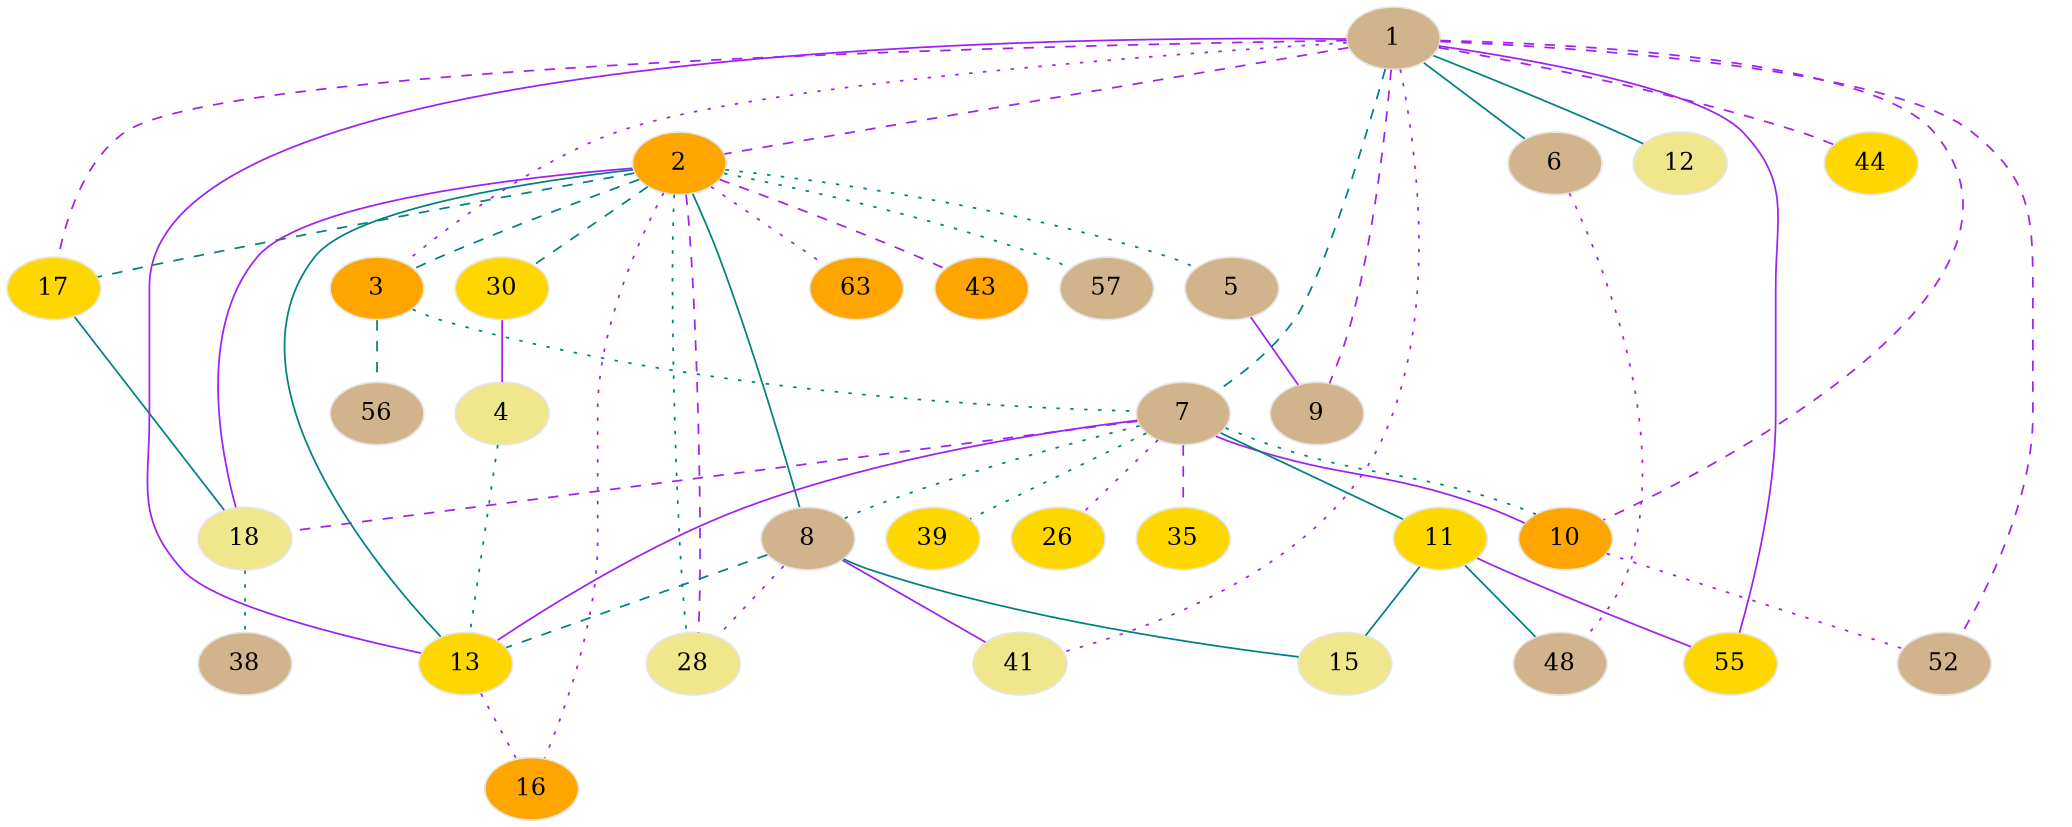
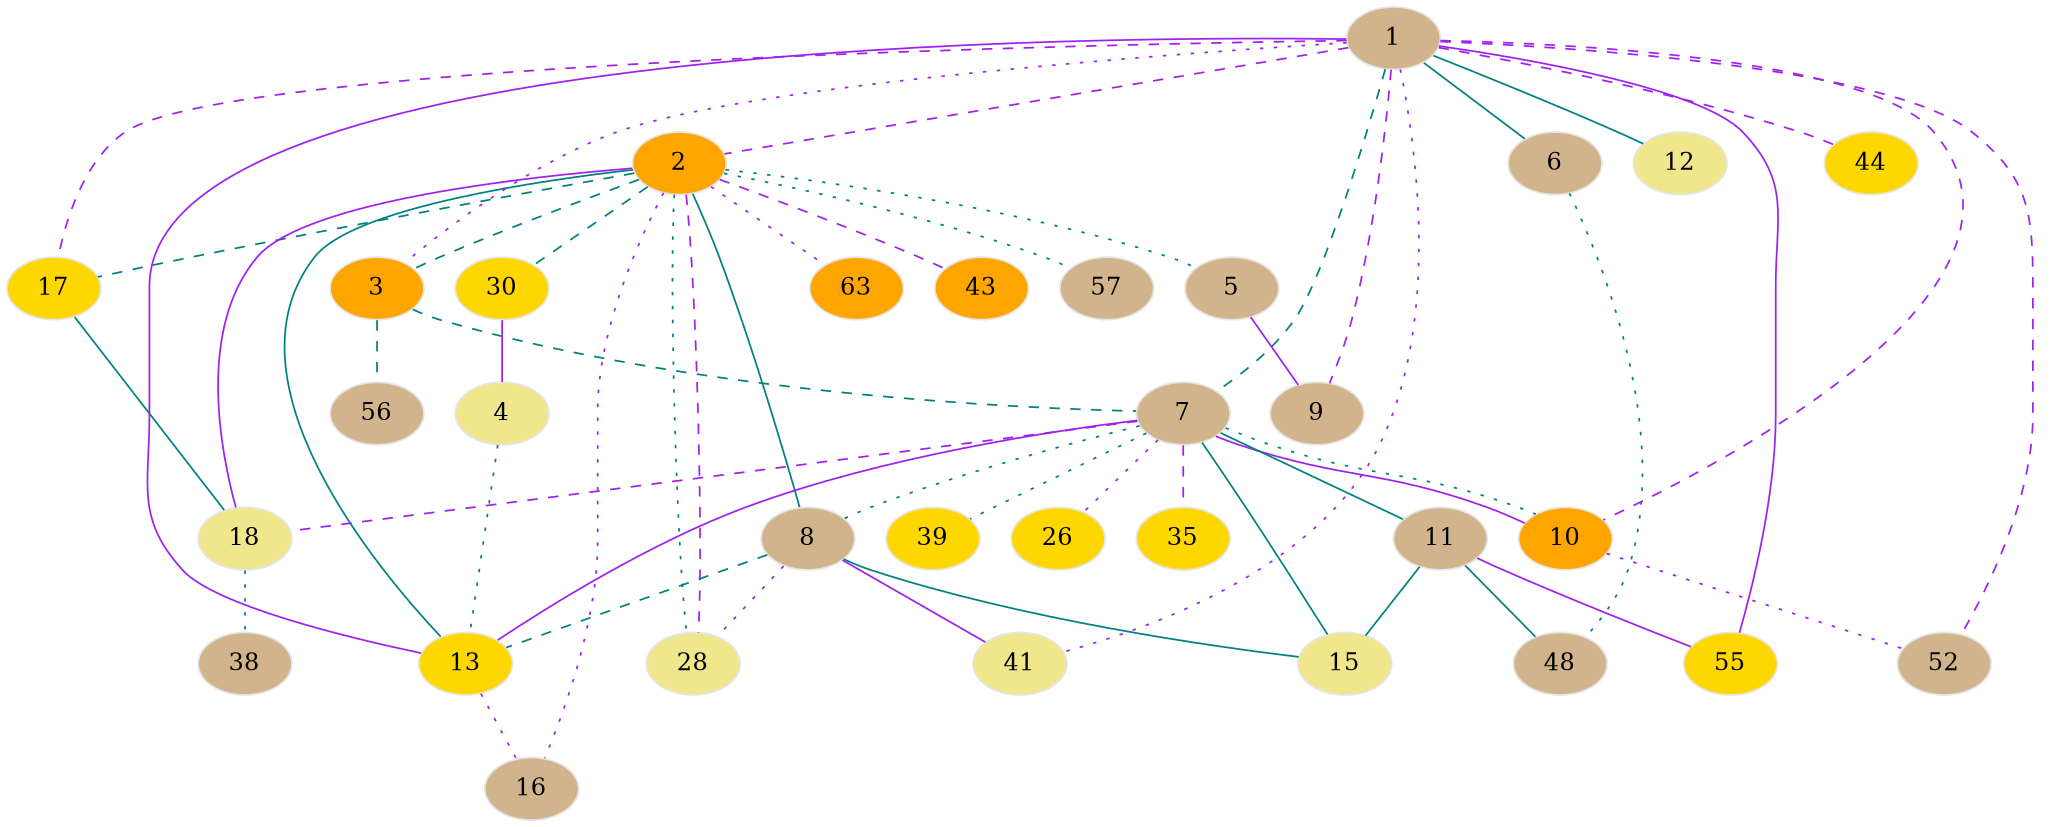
(789, 386) -> (789, 386)
(1638, 417) -> (1638, 417)
none -> (1266, 538)
(1440, 539) -> (1440, 539)
(532, 789) -> (532, 789)
